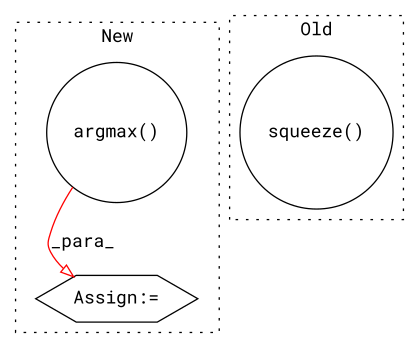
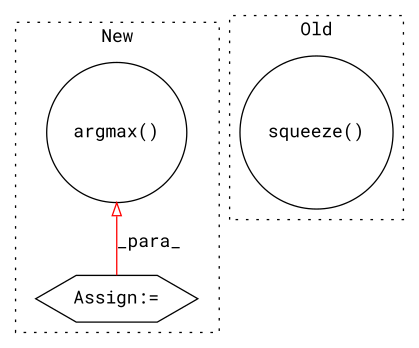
(52, 228) -> (117, 246)
